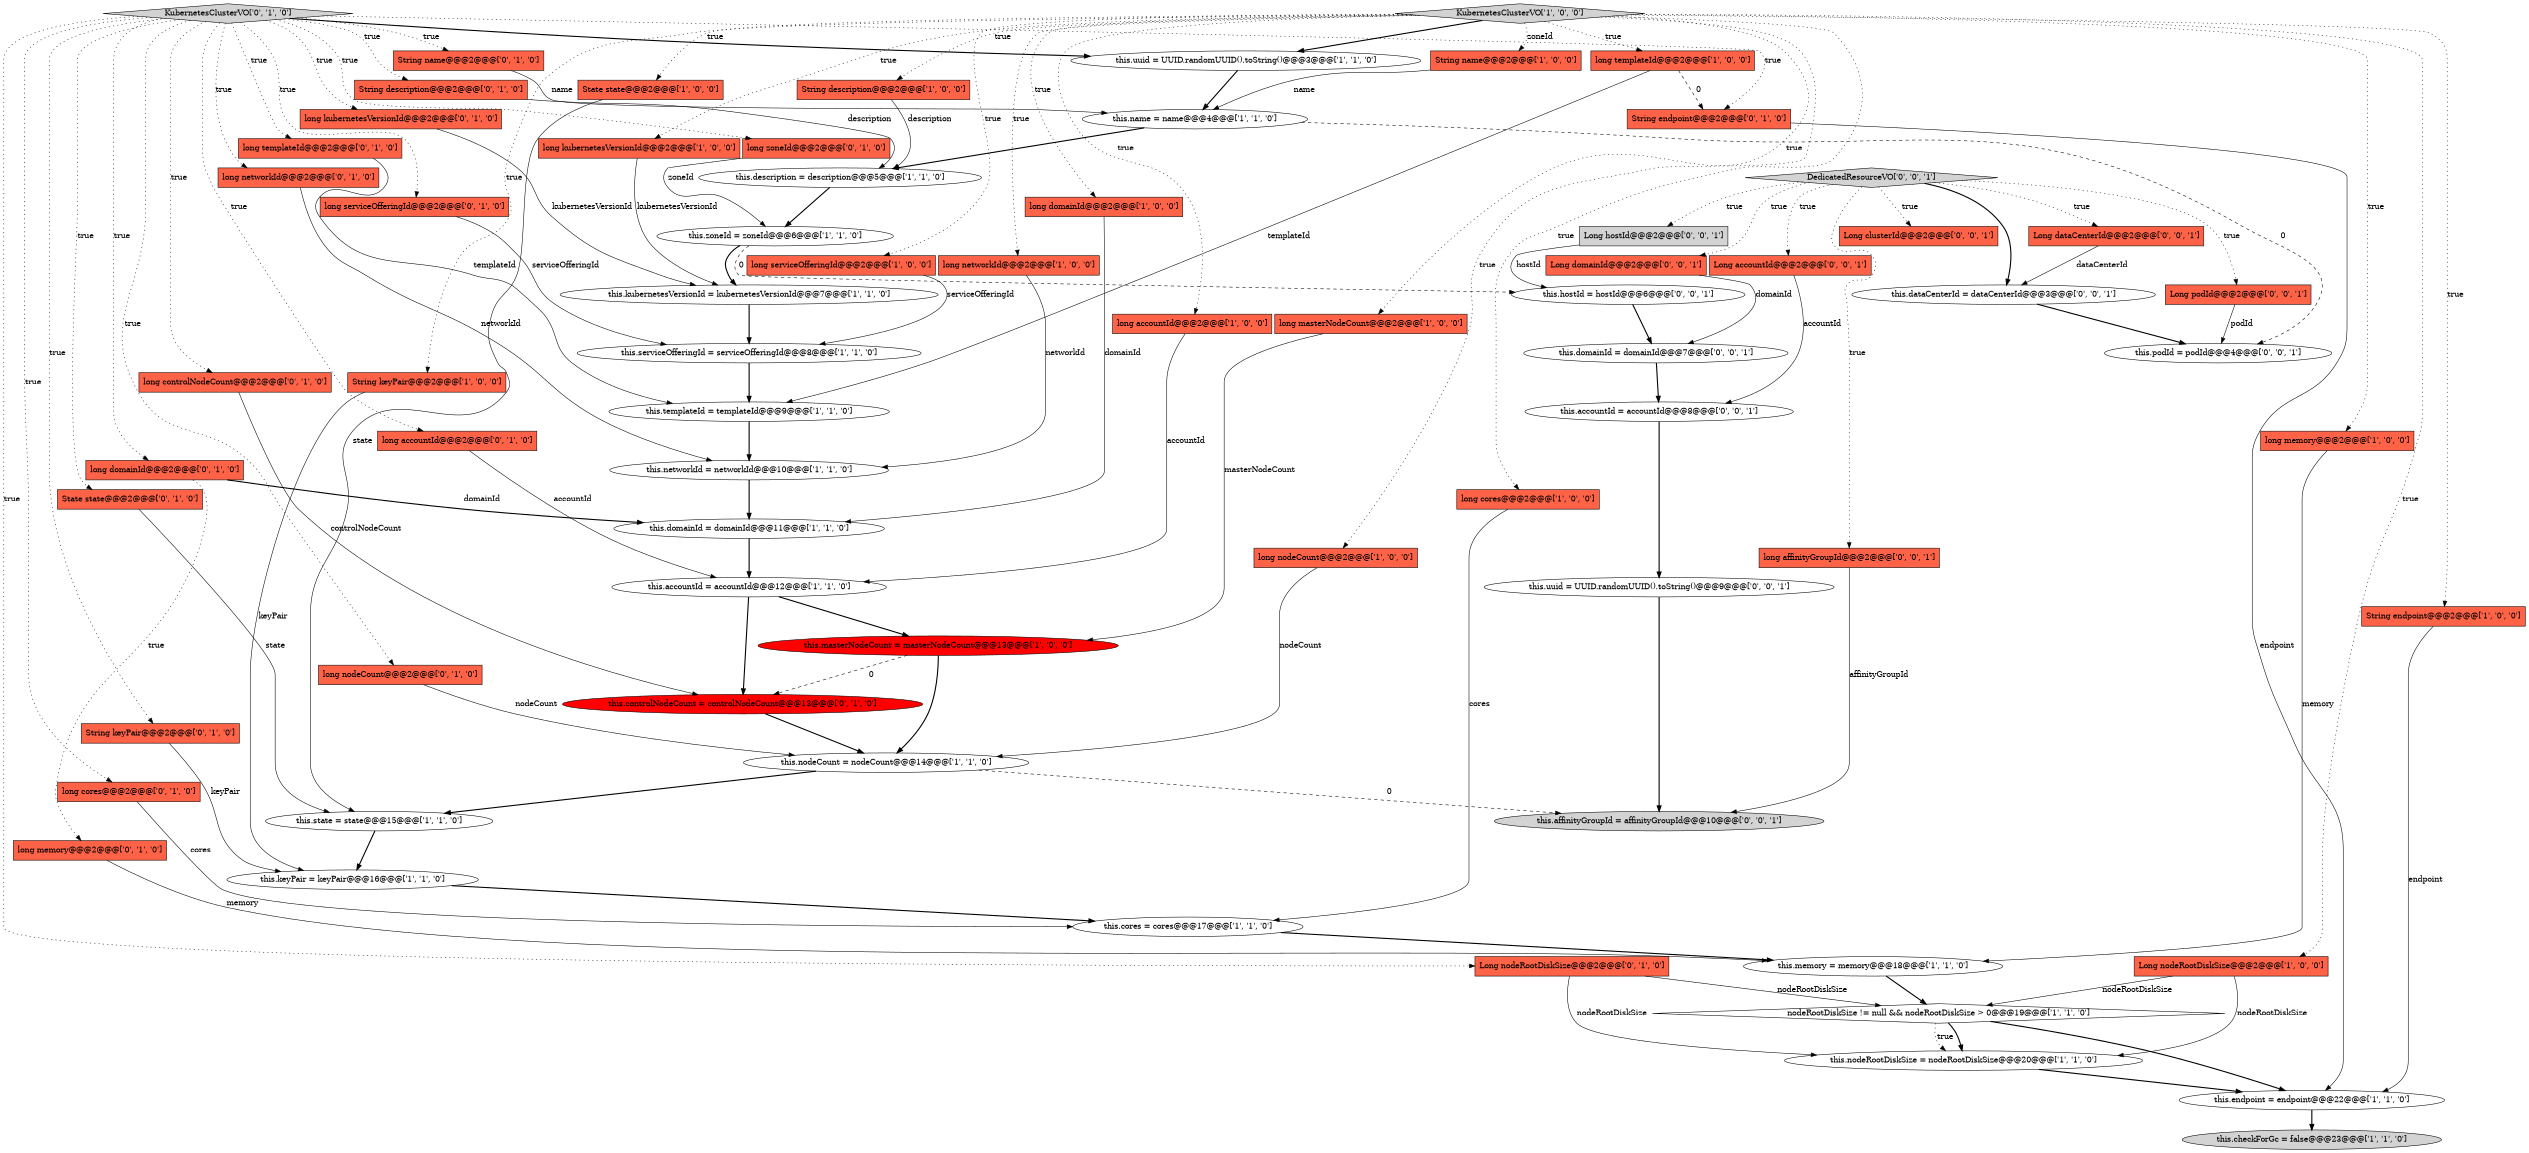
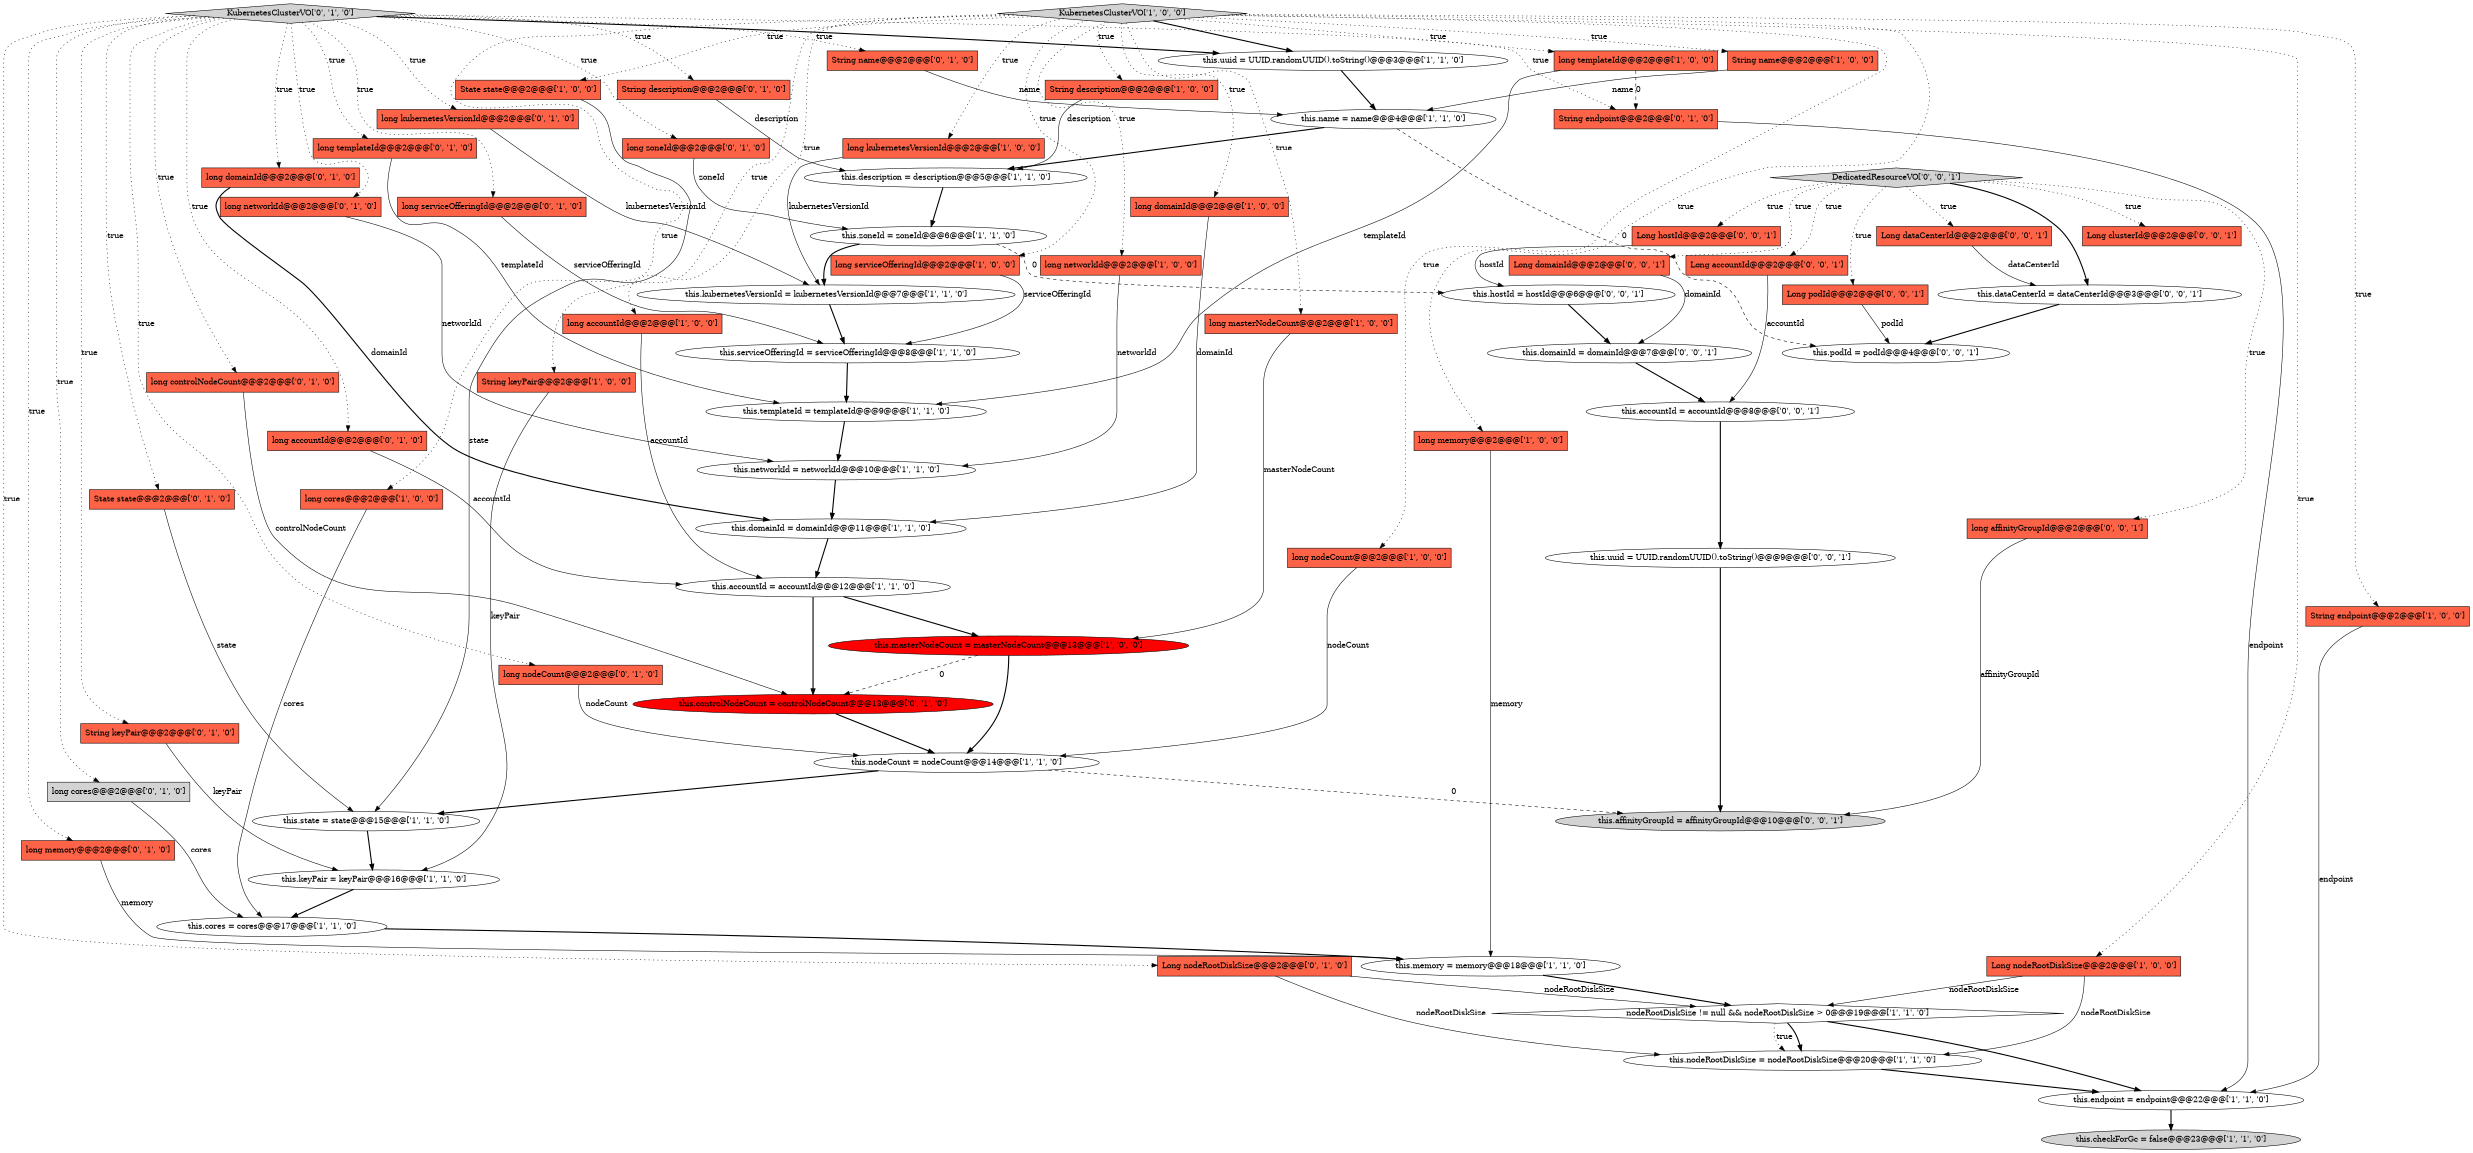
(1540, 37) -> (1599, 37)
(1654, 236) -> (1706, 236)
(128, 658) -> (29, 361)
(129, 792) -> (119, 792)
